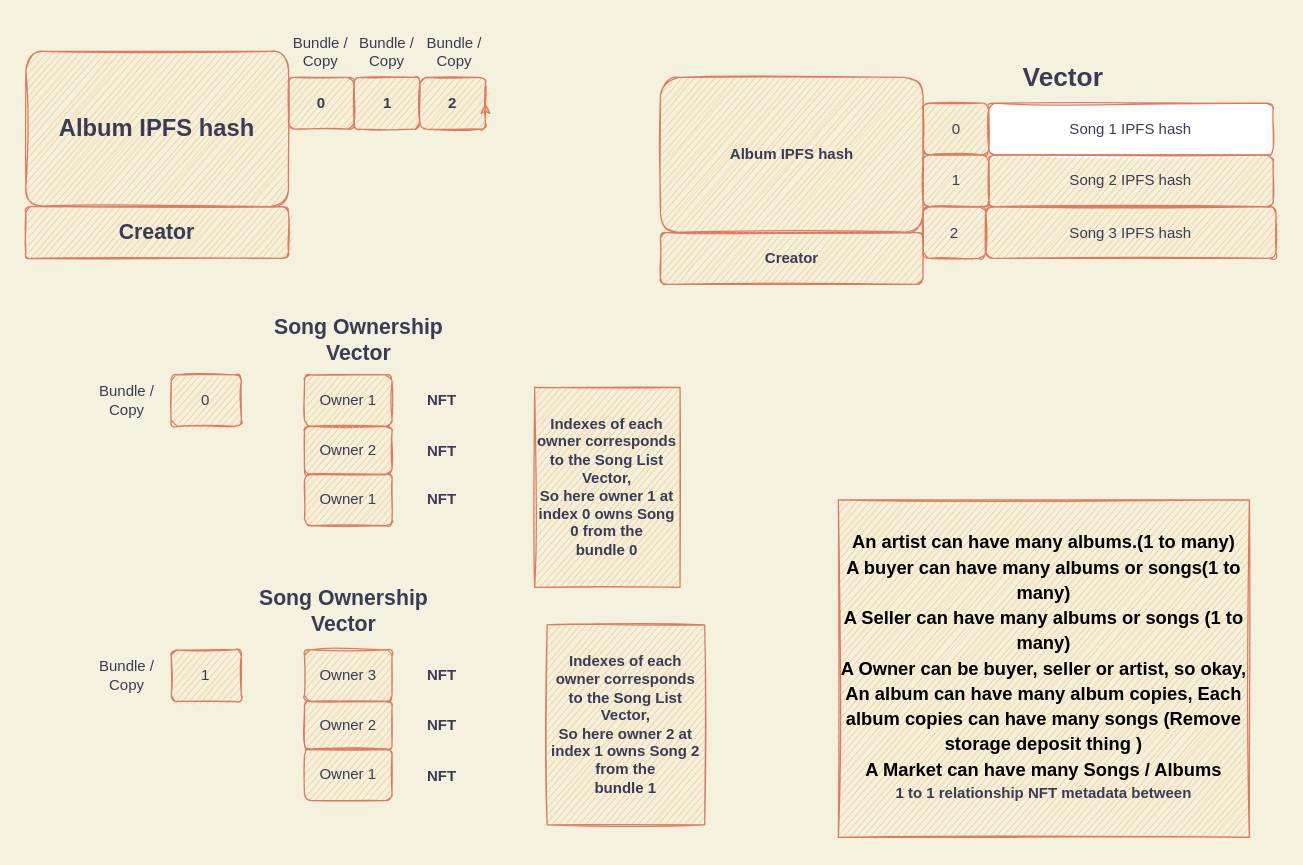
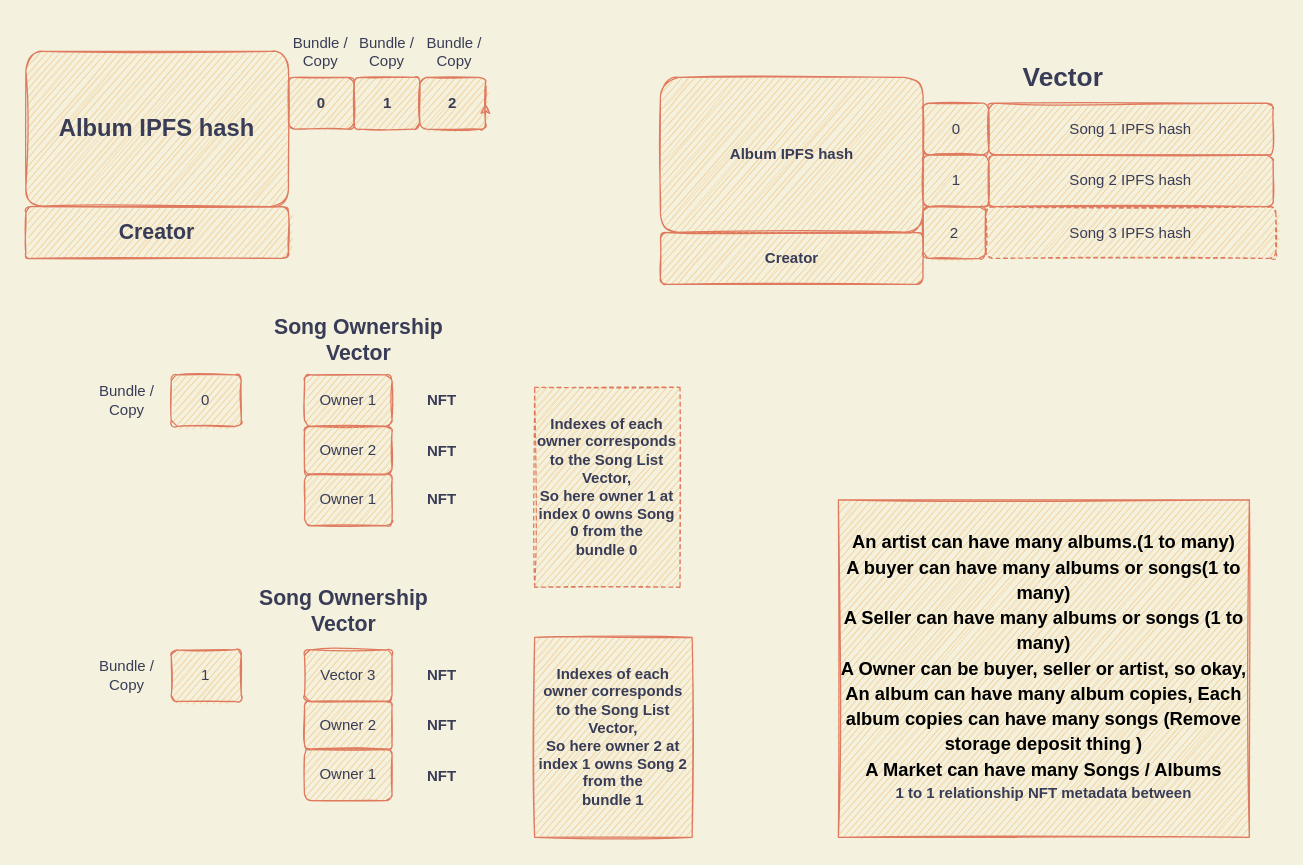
(1131, 129) -> (1131, 129)
(1131, 233) -> (1131, 233)
(607, 487) -> (607, 487)
(348, 676) -> (348, 676)
(626, 725) -> (613, 737)
